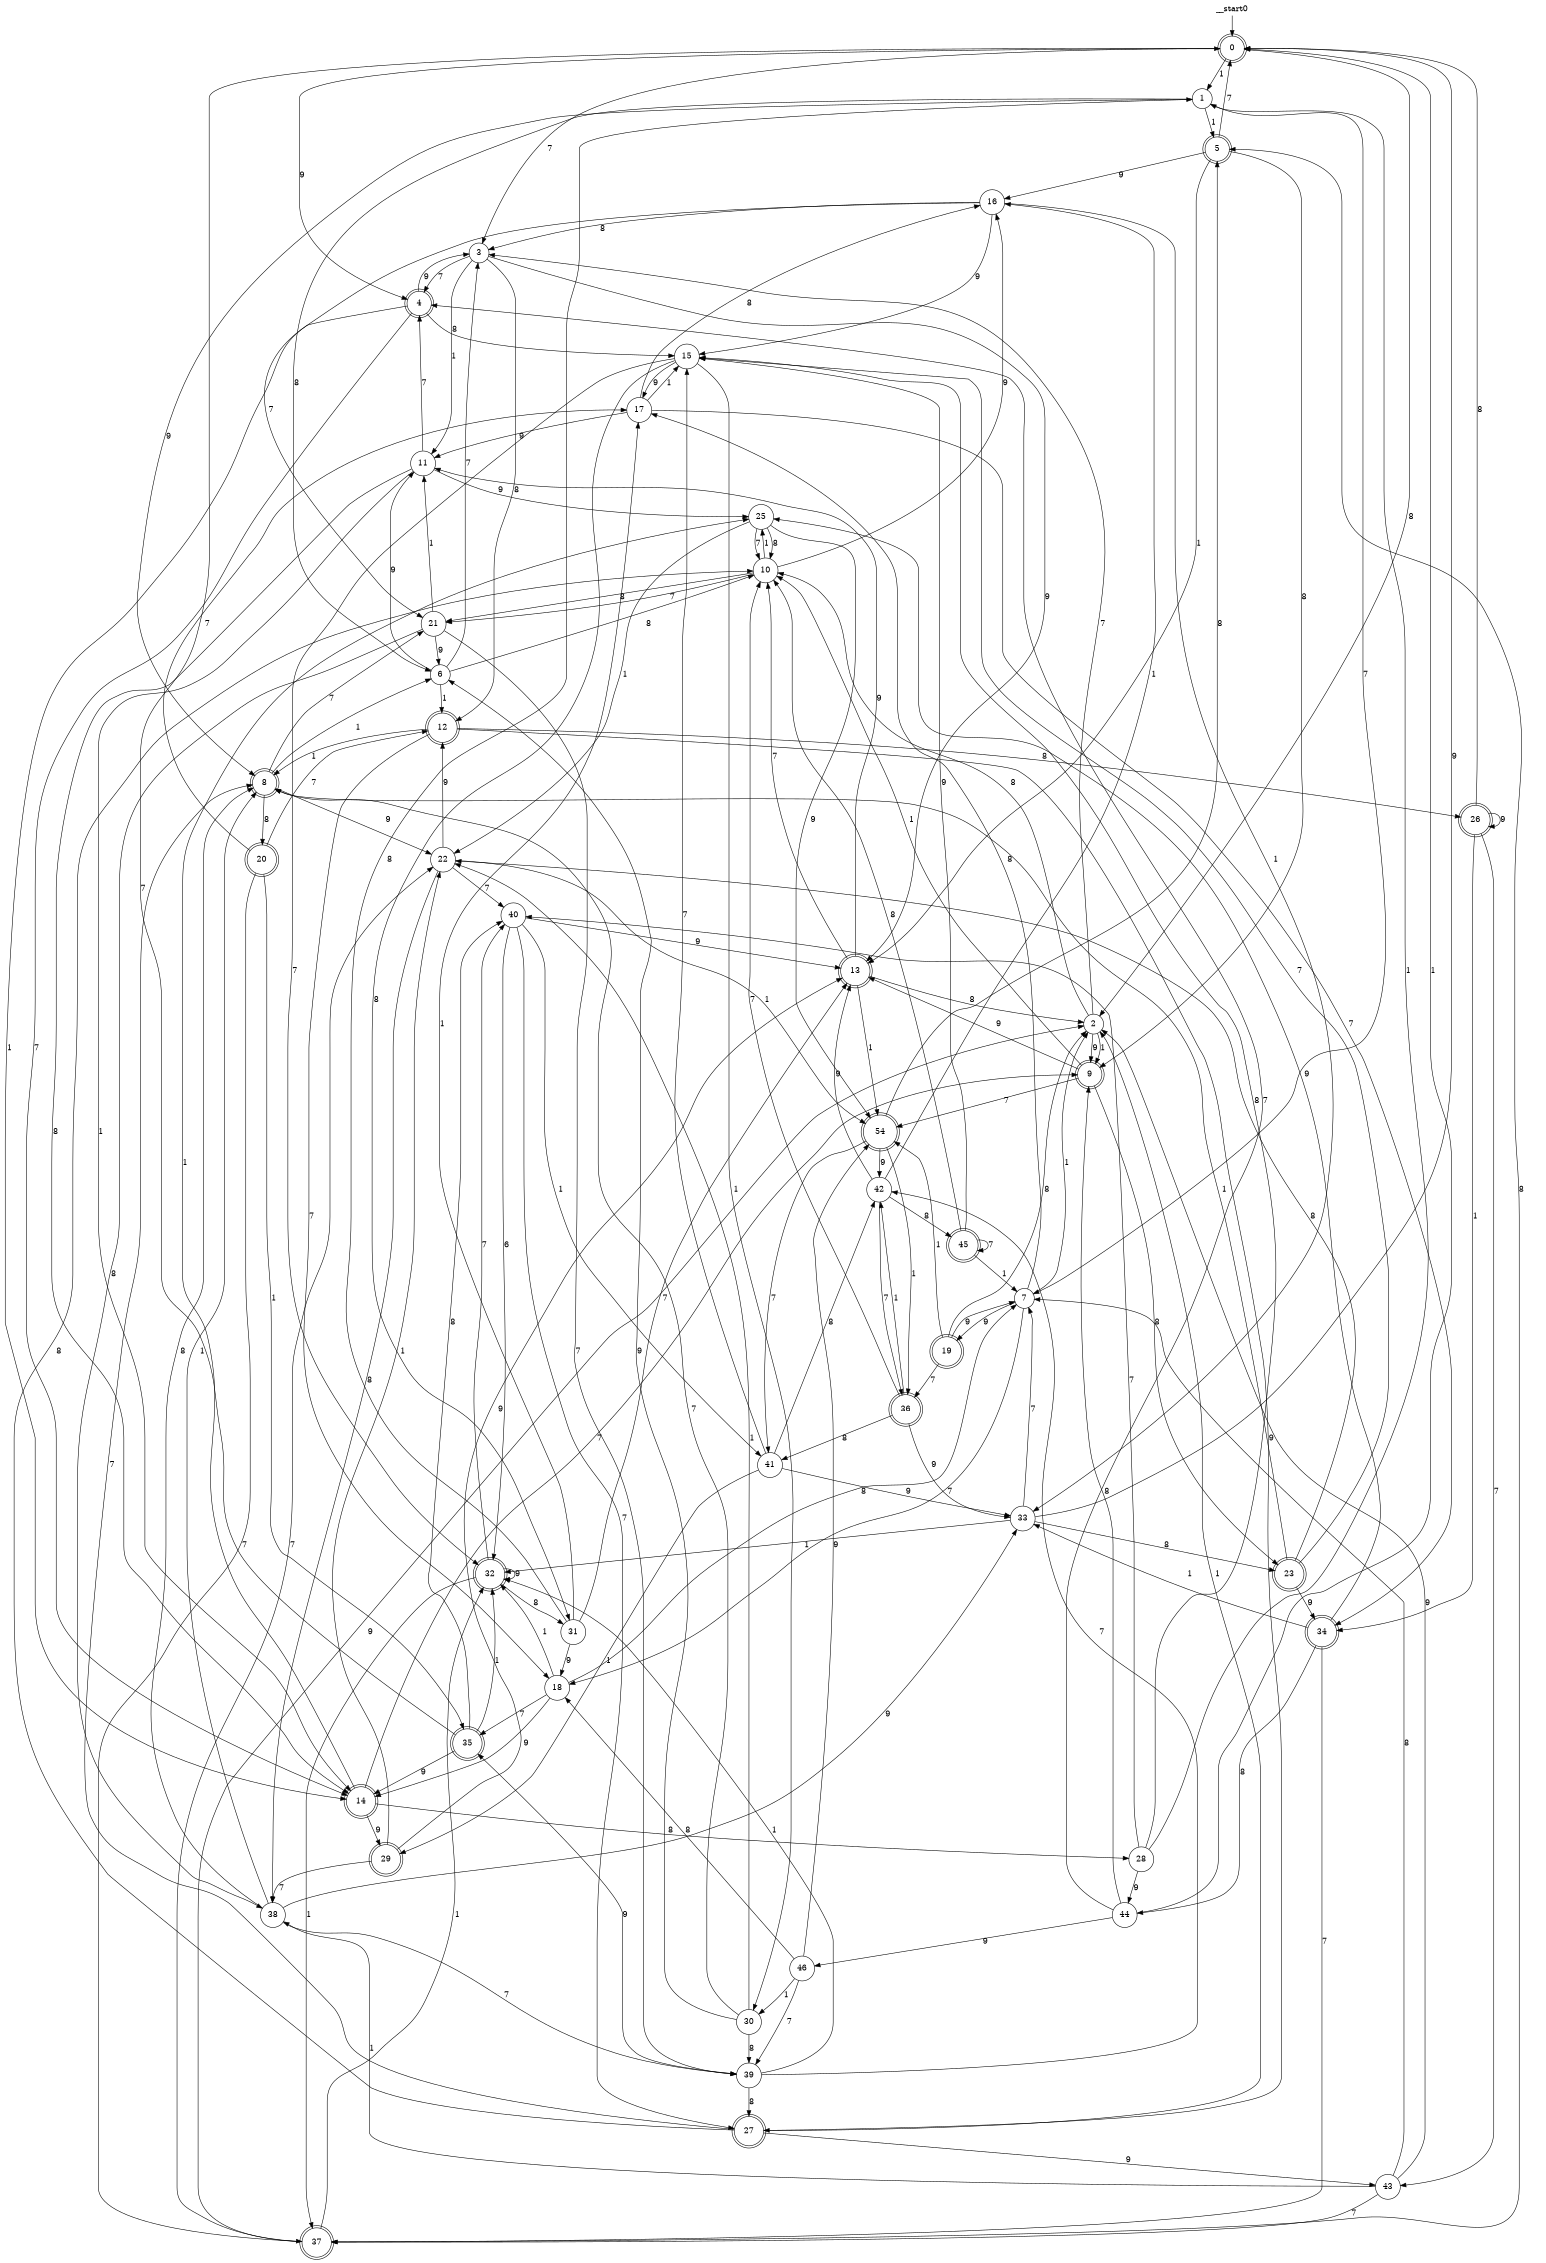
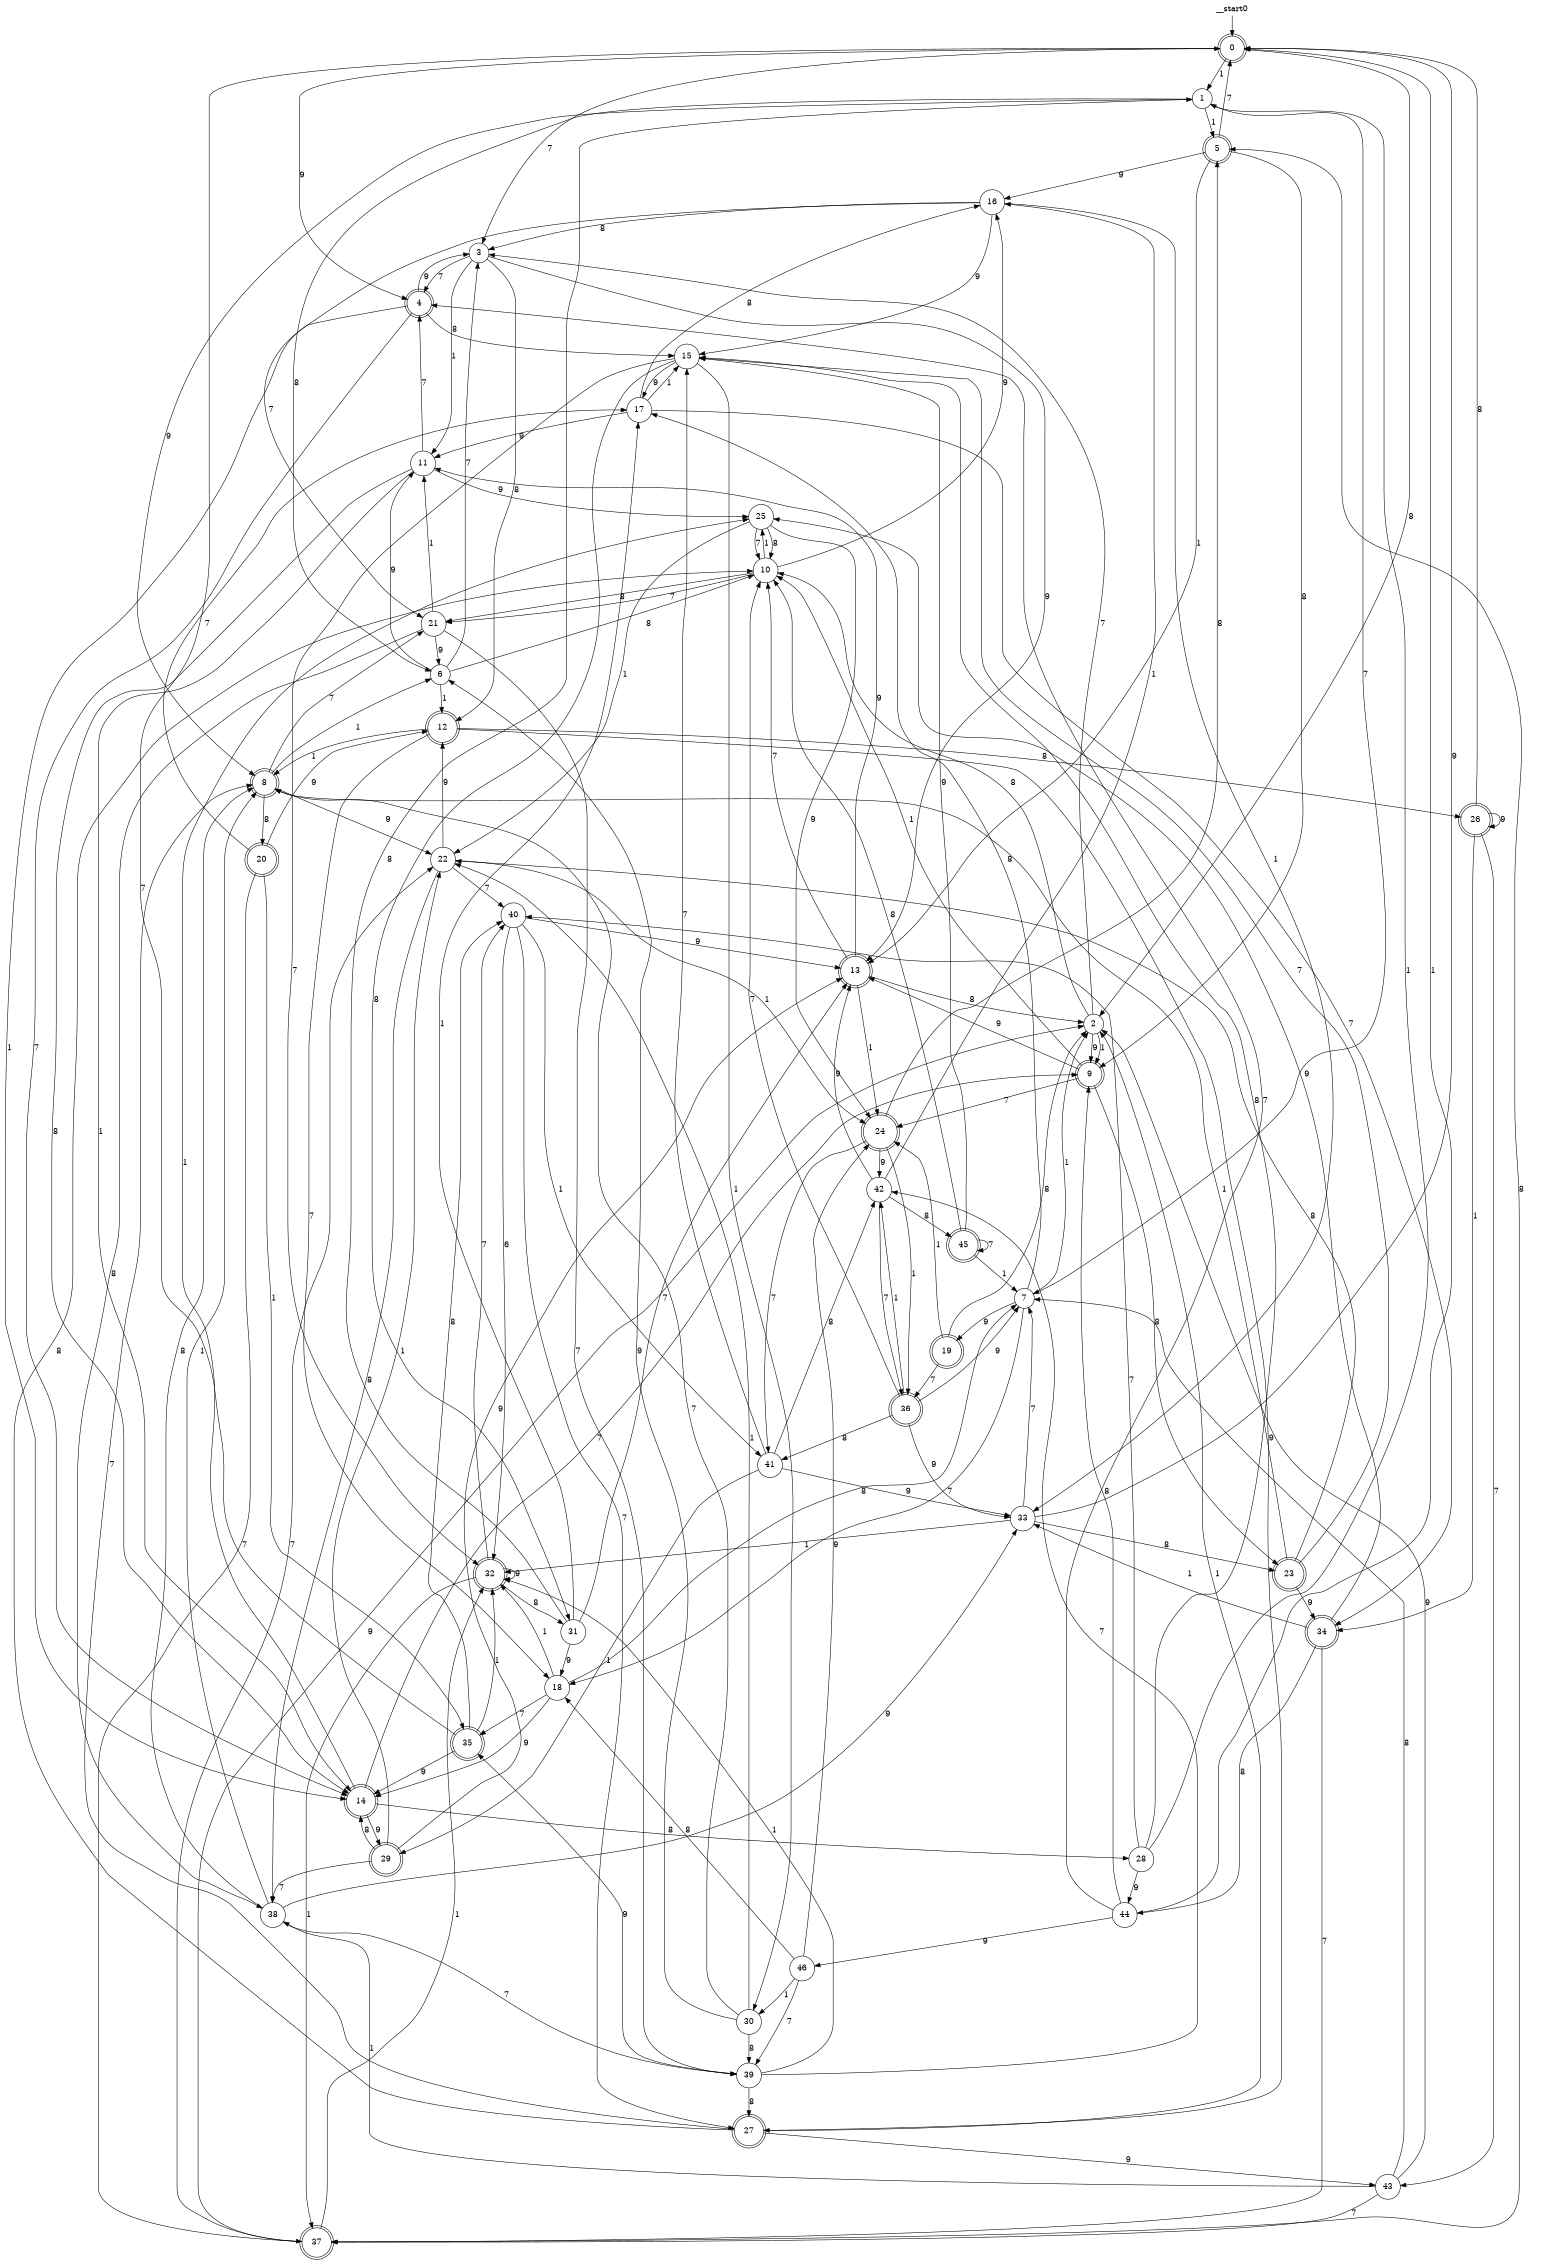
(314, 783) -> (314, 783)
(880, 1132) -> (880, 1132)
(976, 1314) -> (972, 1362)
none -> (365, 1837)
